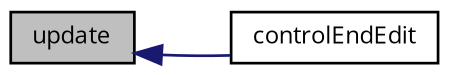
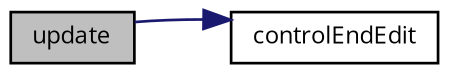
(196, 56) -> (169, 20)
